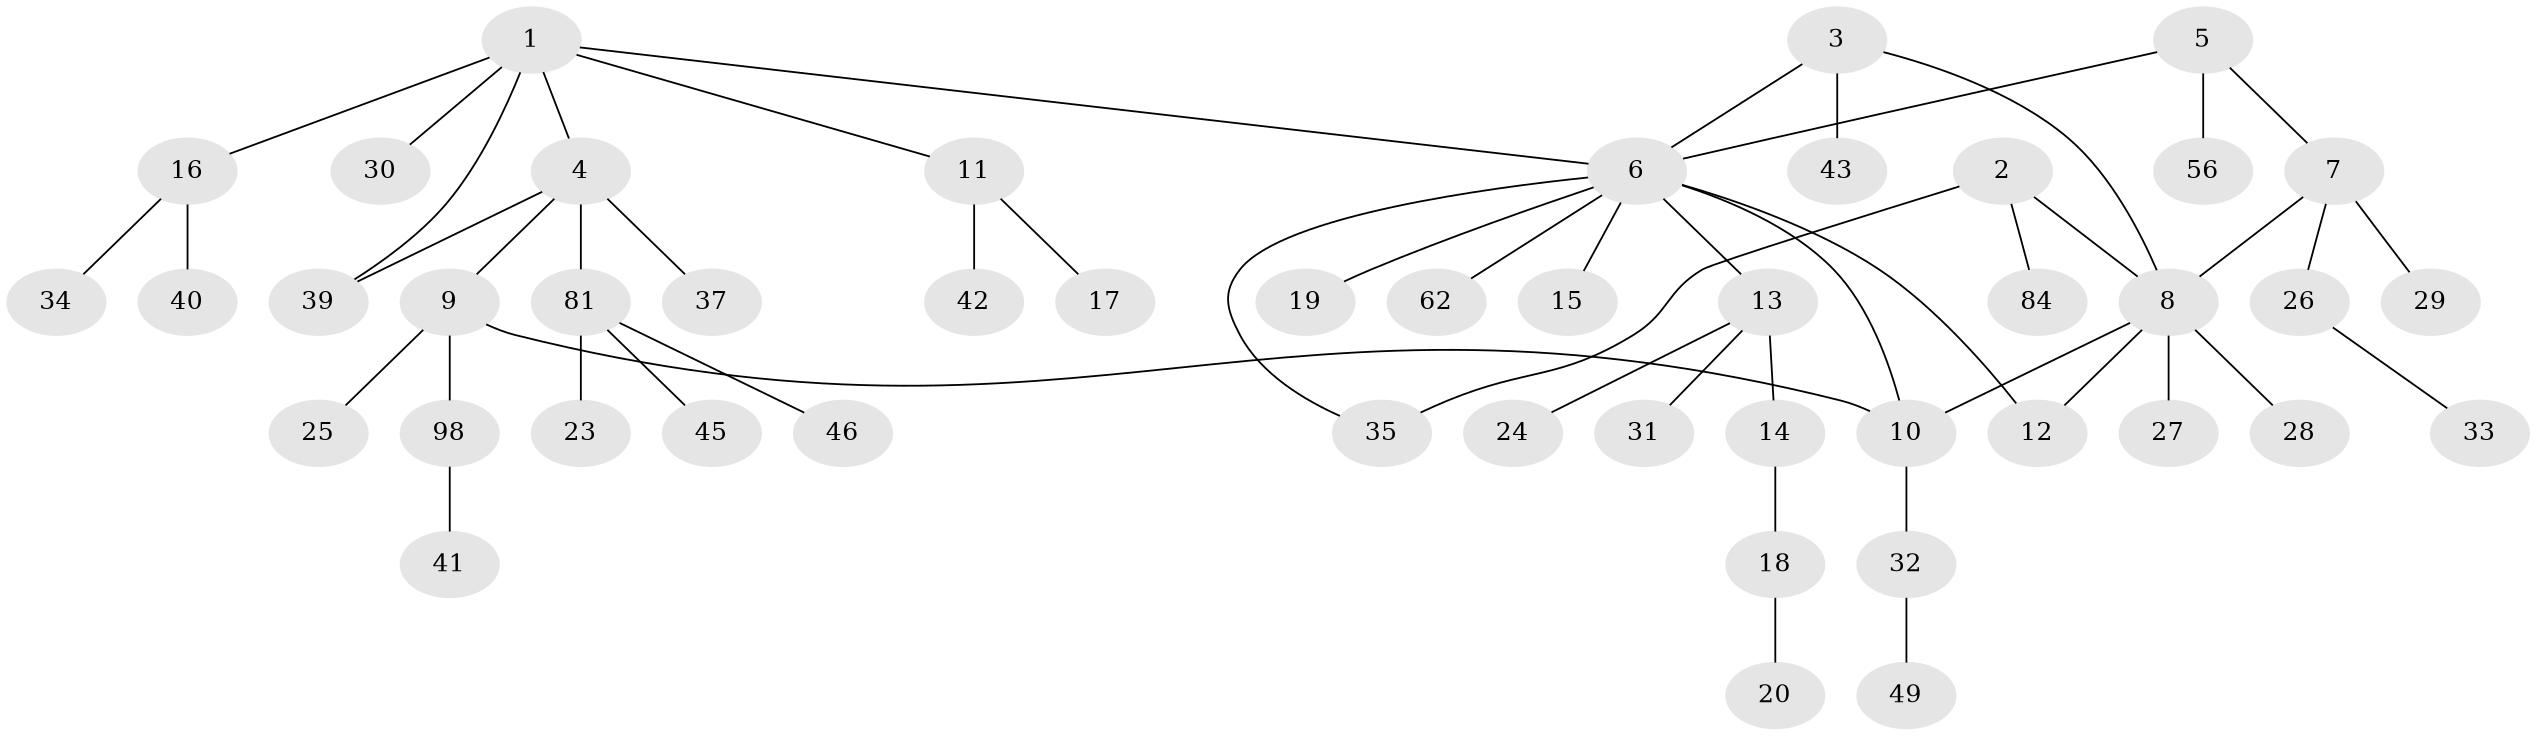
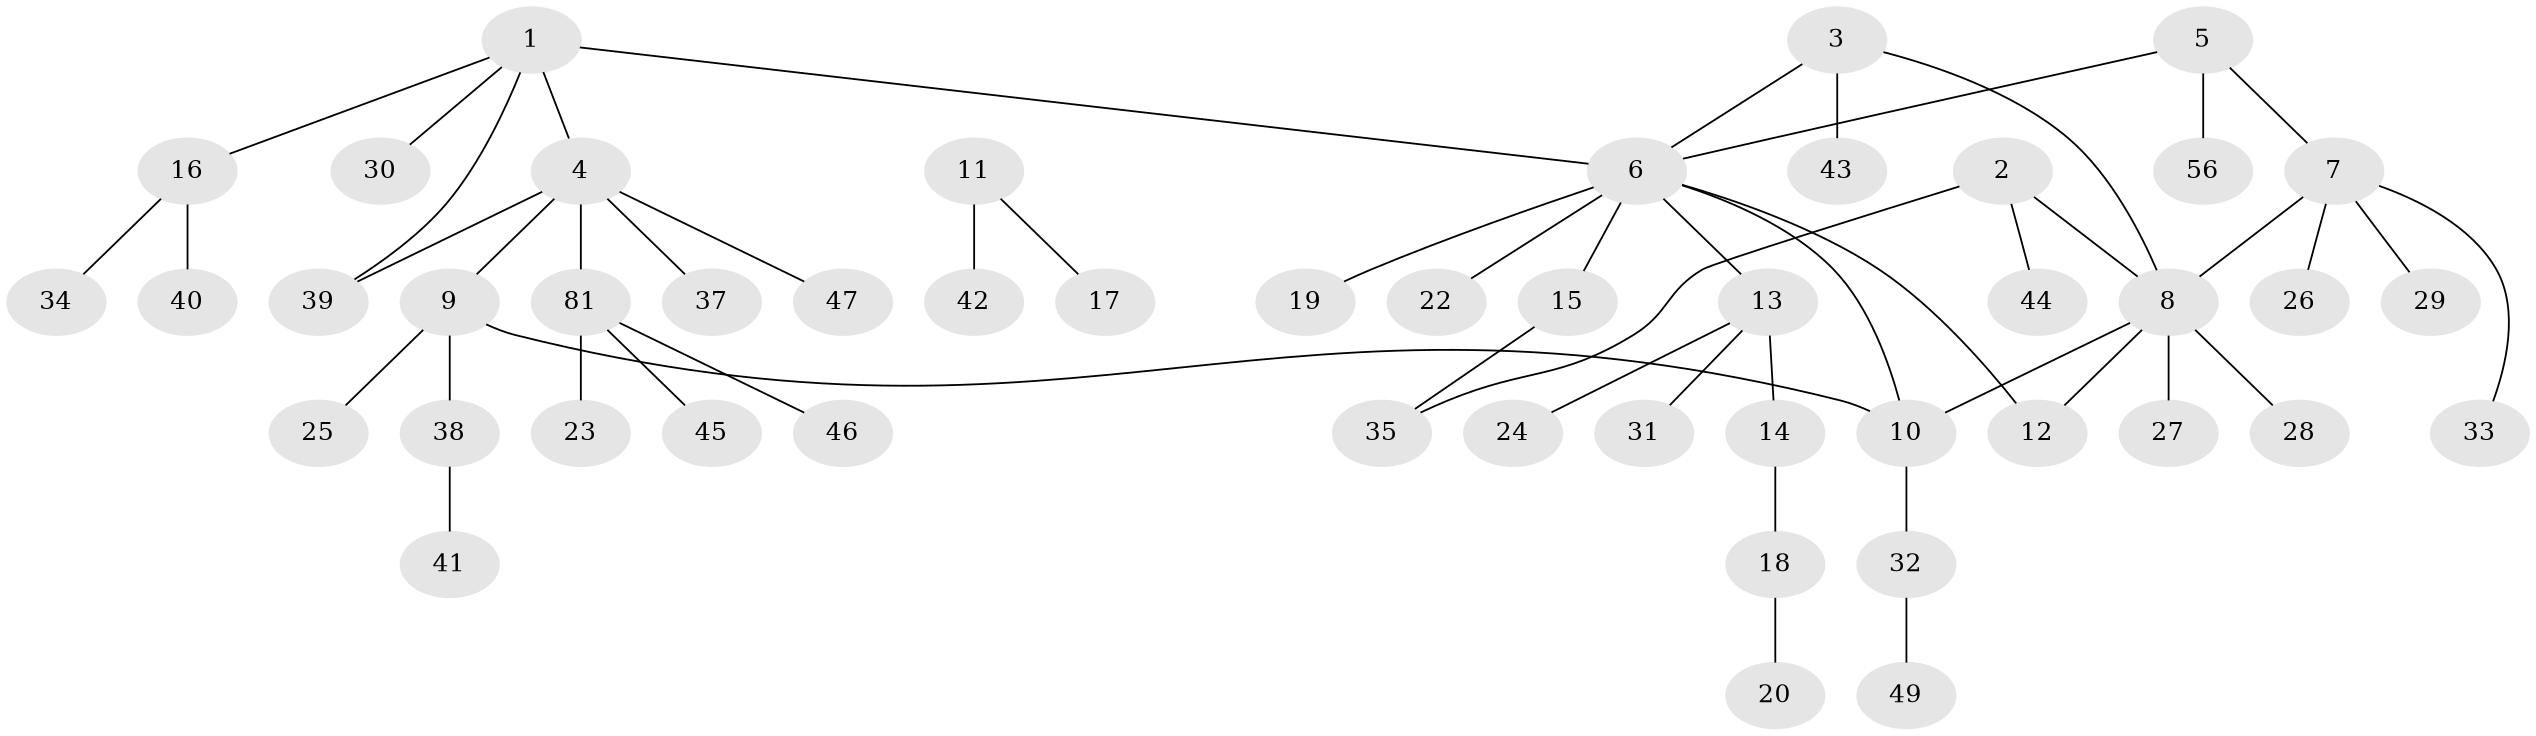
(753, 106) -> none
(1310, 230) -> (1475, 368)
none -> (843, 302)
(1437, 302) -> (1437, 302)
(2038, 302) -> (2038, 302)
(2390, 368) -> (2493, 265)
(450, 433) -> (450, 433)
